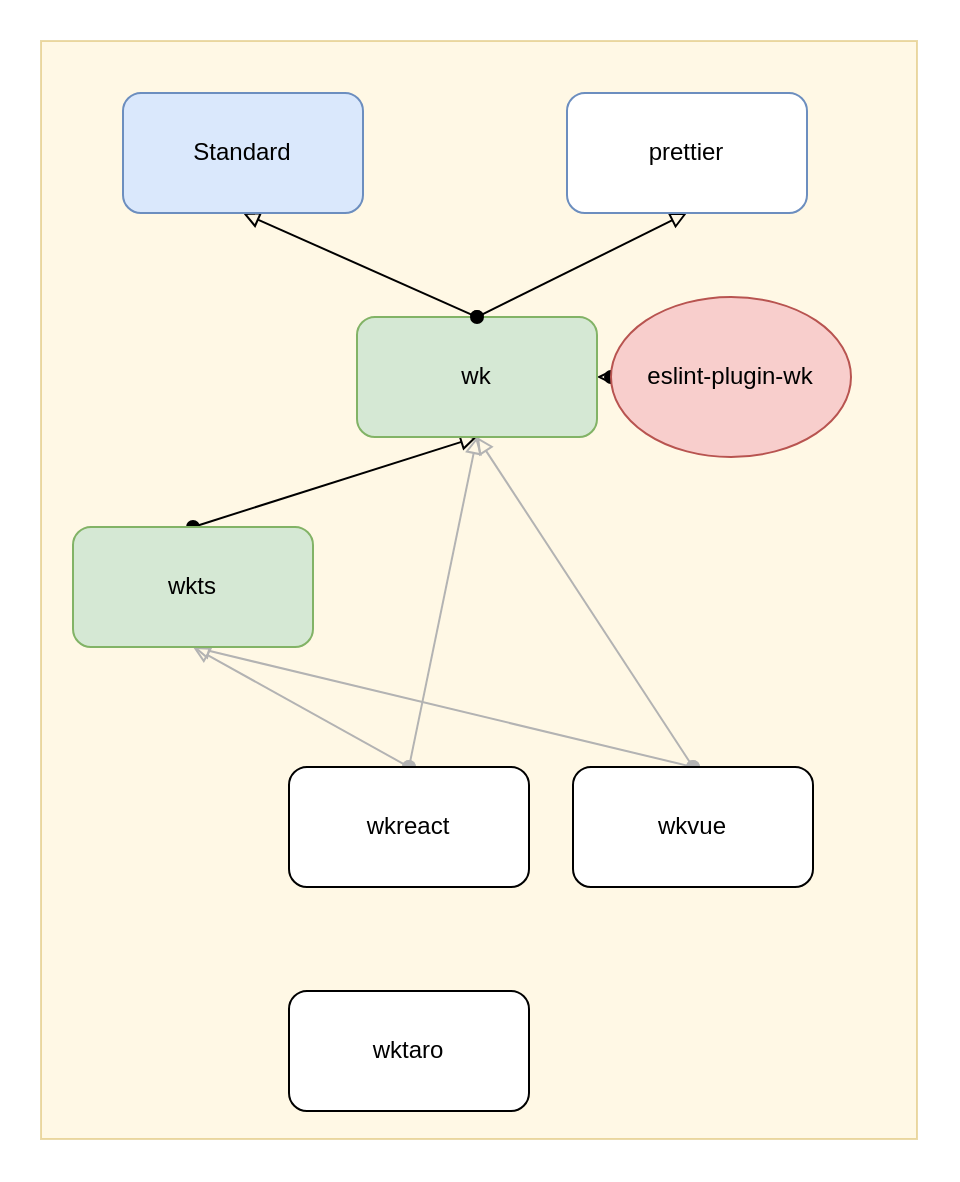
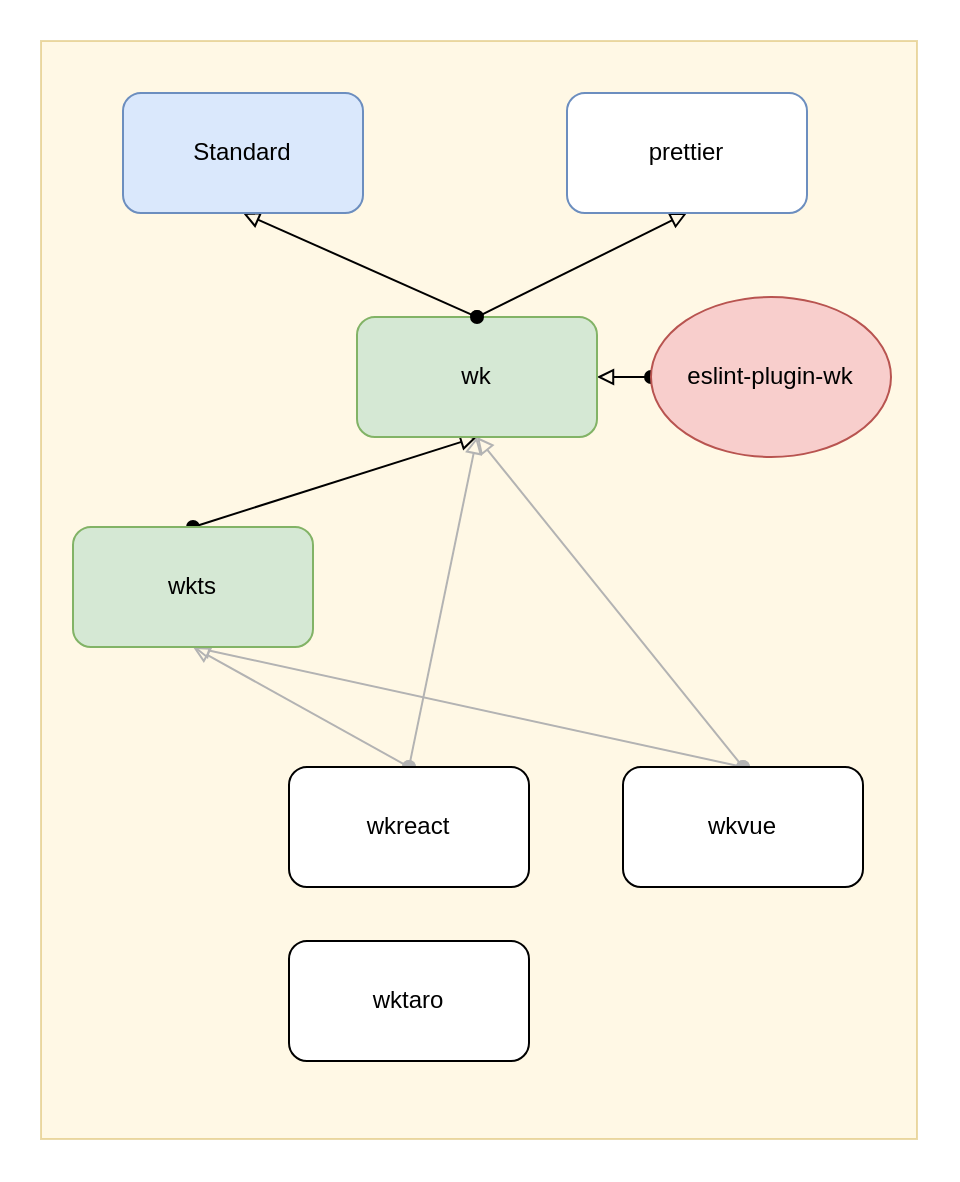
(731, 377) -> (771, 377)
(693, 827) -> (743, 827)
(409, 1051) -> (409, 1001)
